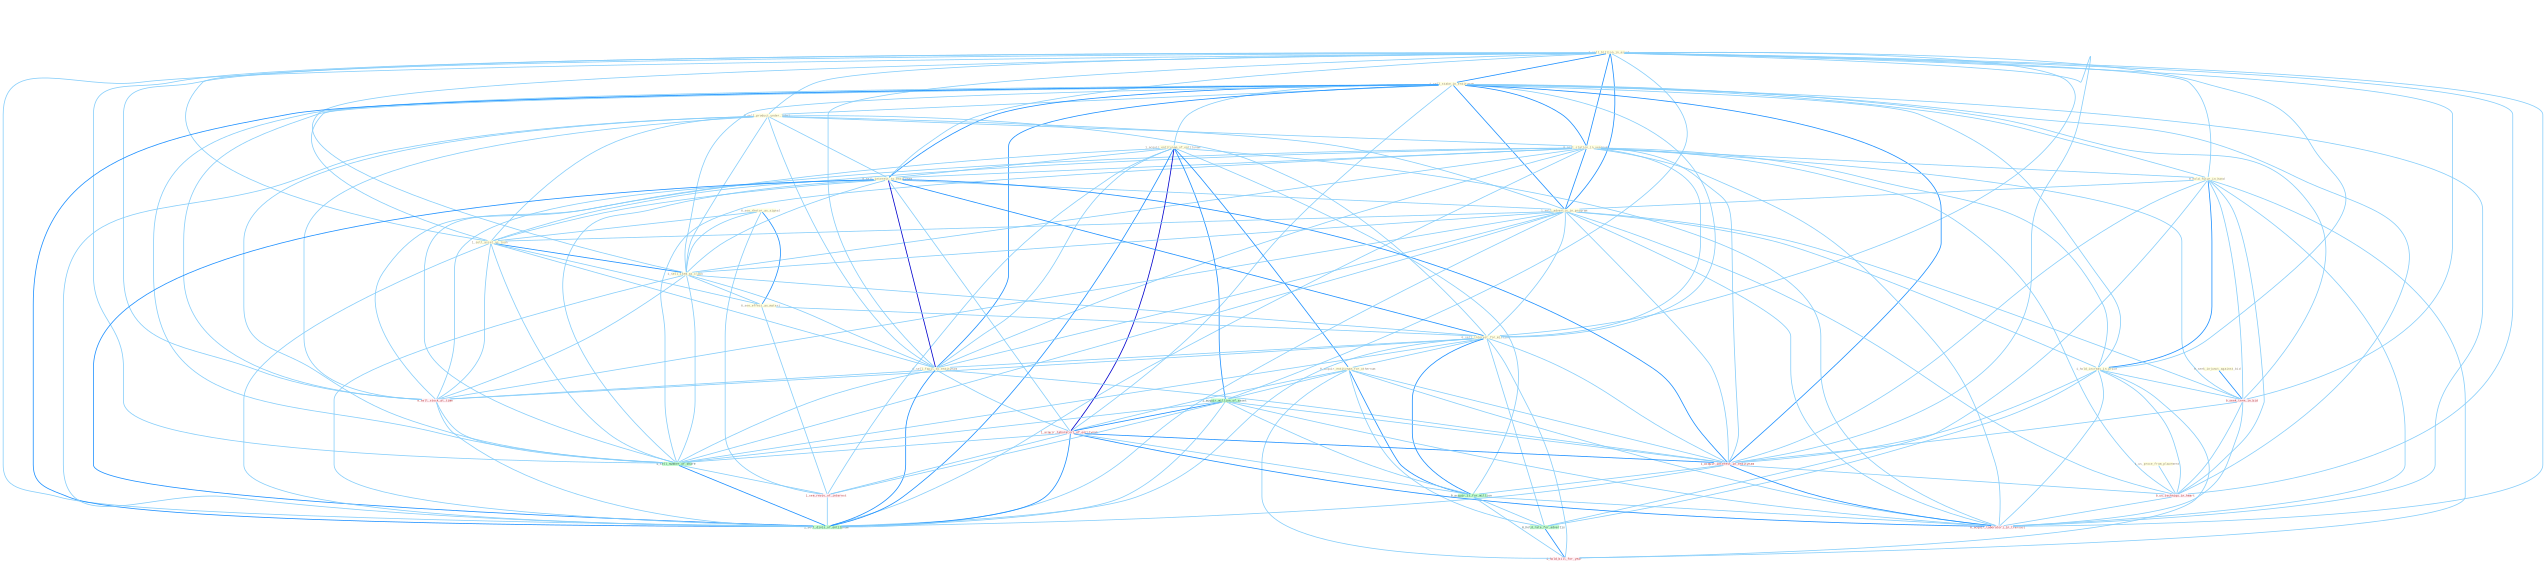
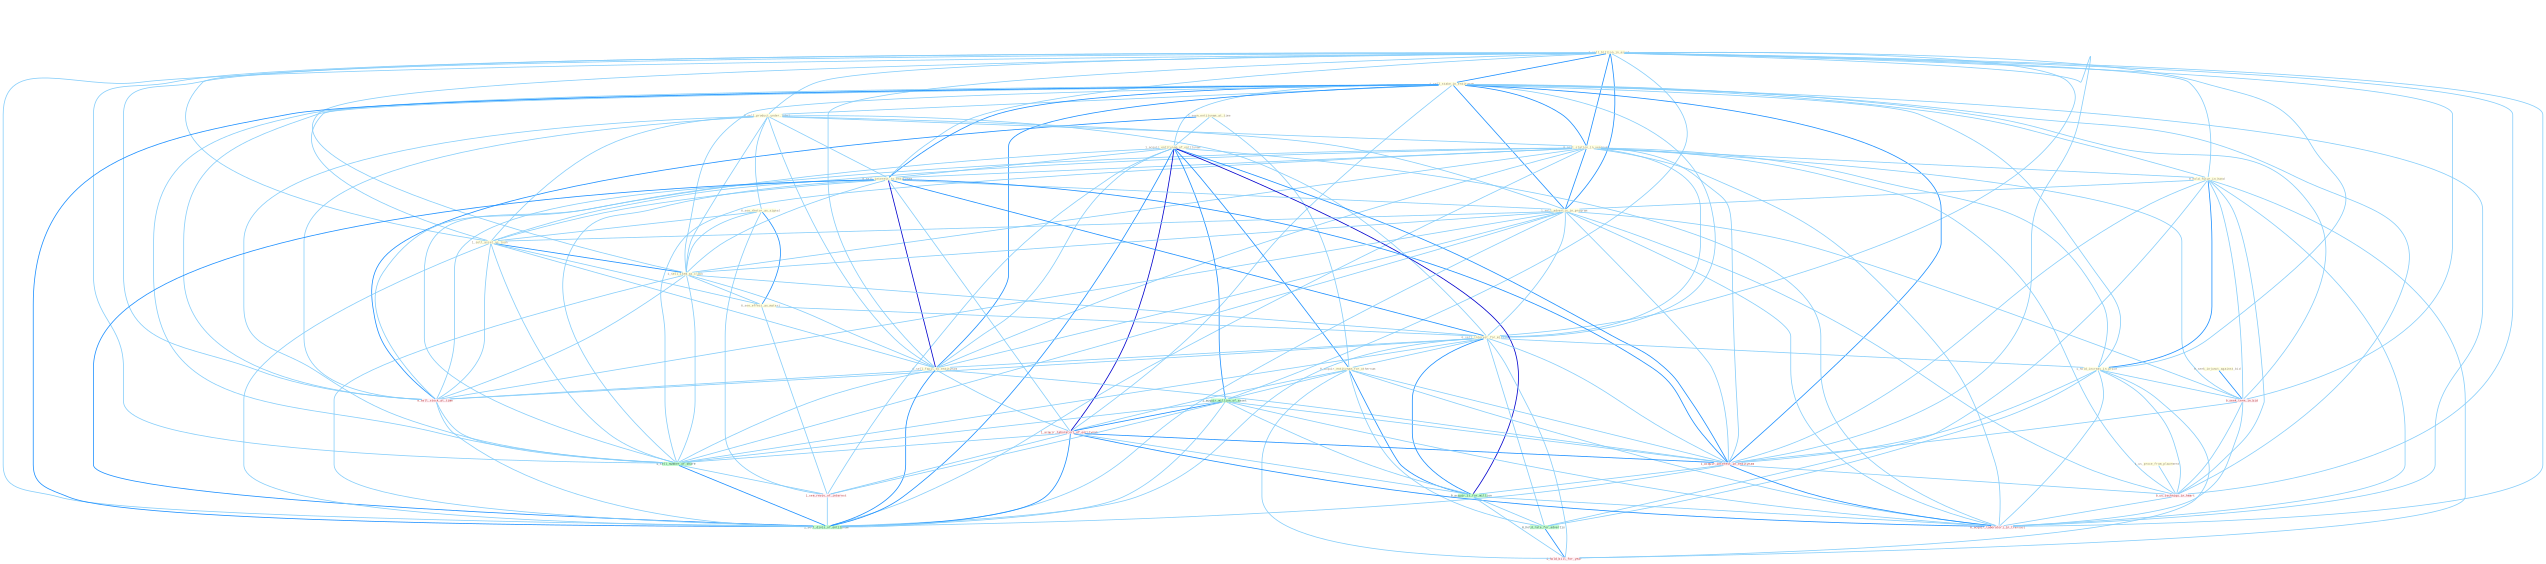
none -> (1210, 116)
(1843, 264) -> (1778, 352)
none -> (1480, 266)
(1449, 283) -> (1449, 283)
(63, 396) -> (755, 162)
